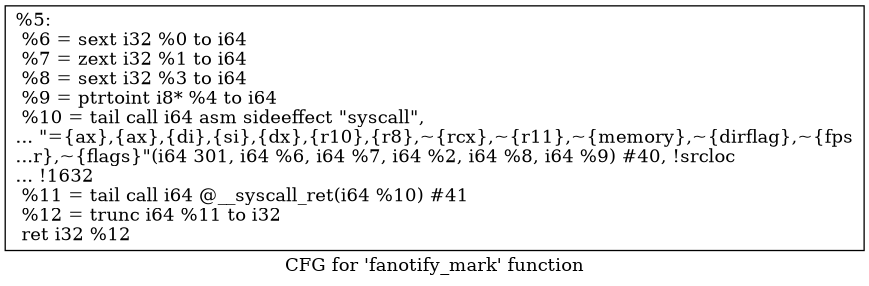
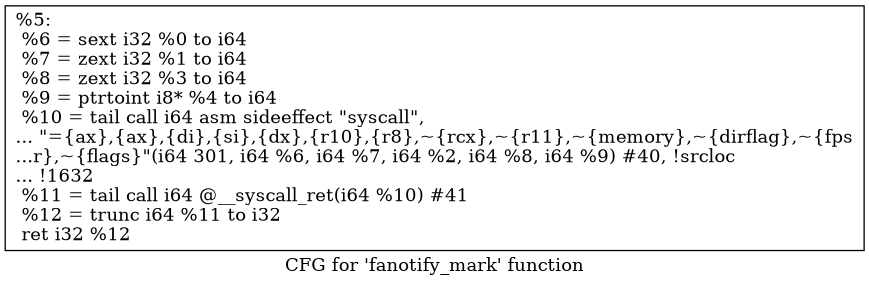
(131, 79) -> (131, 79)
